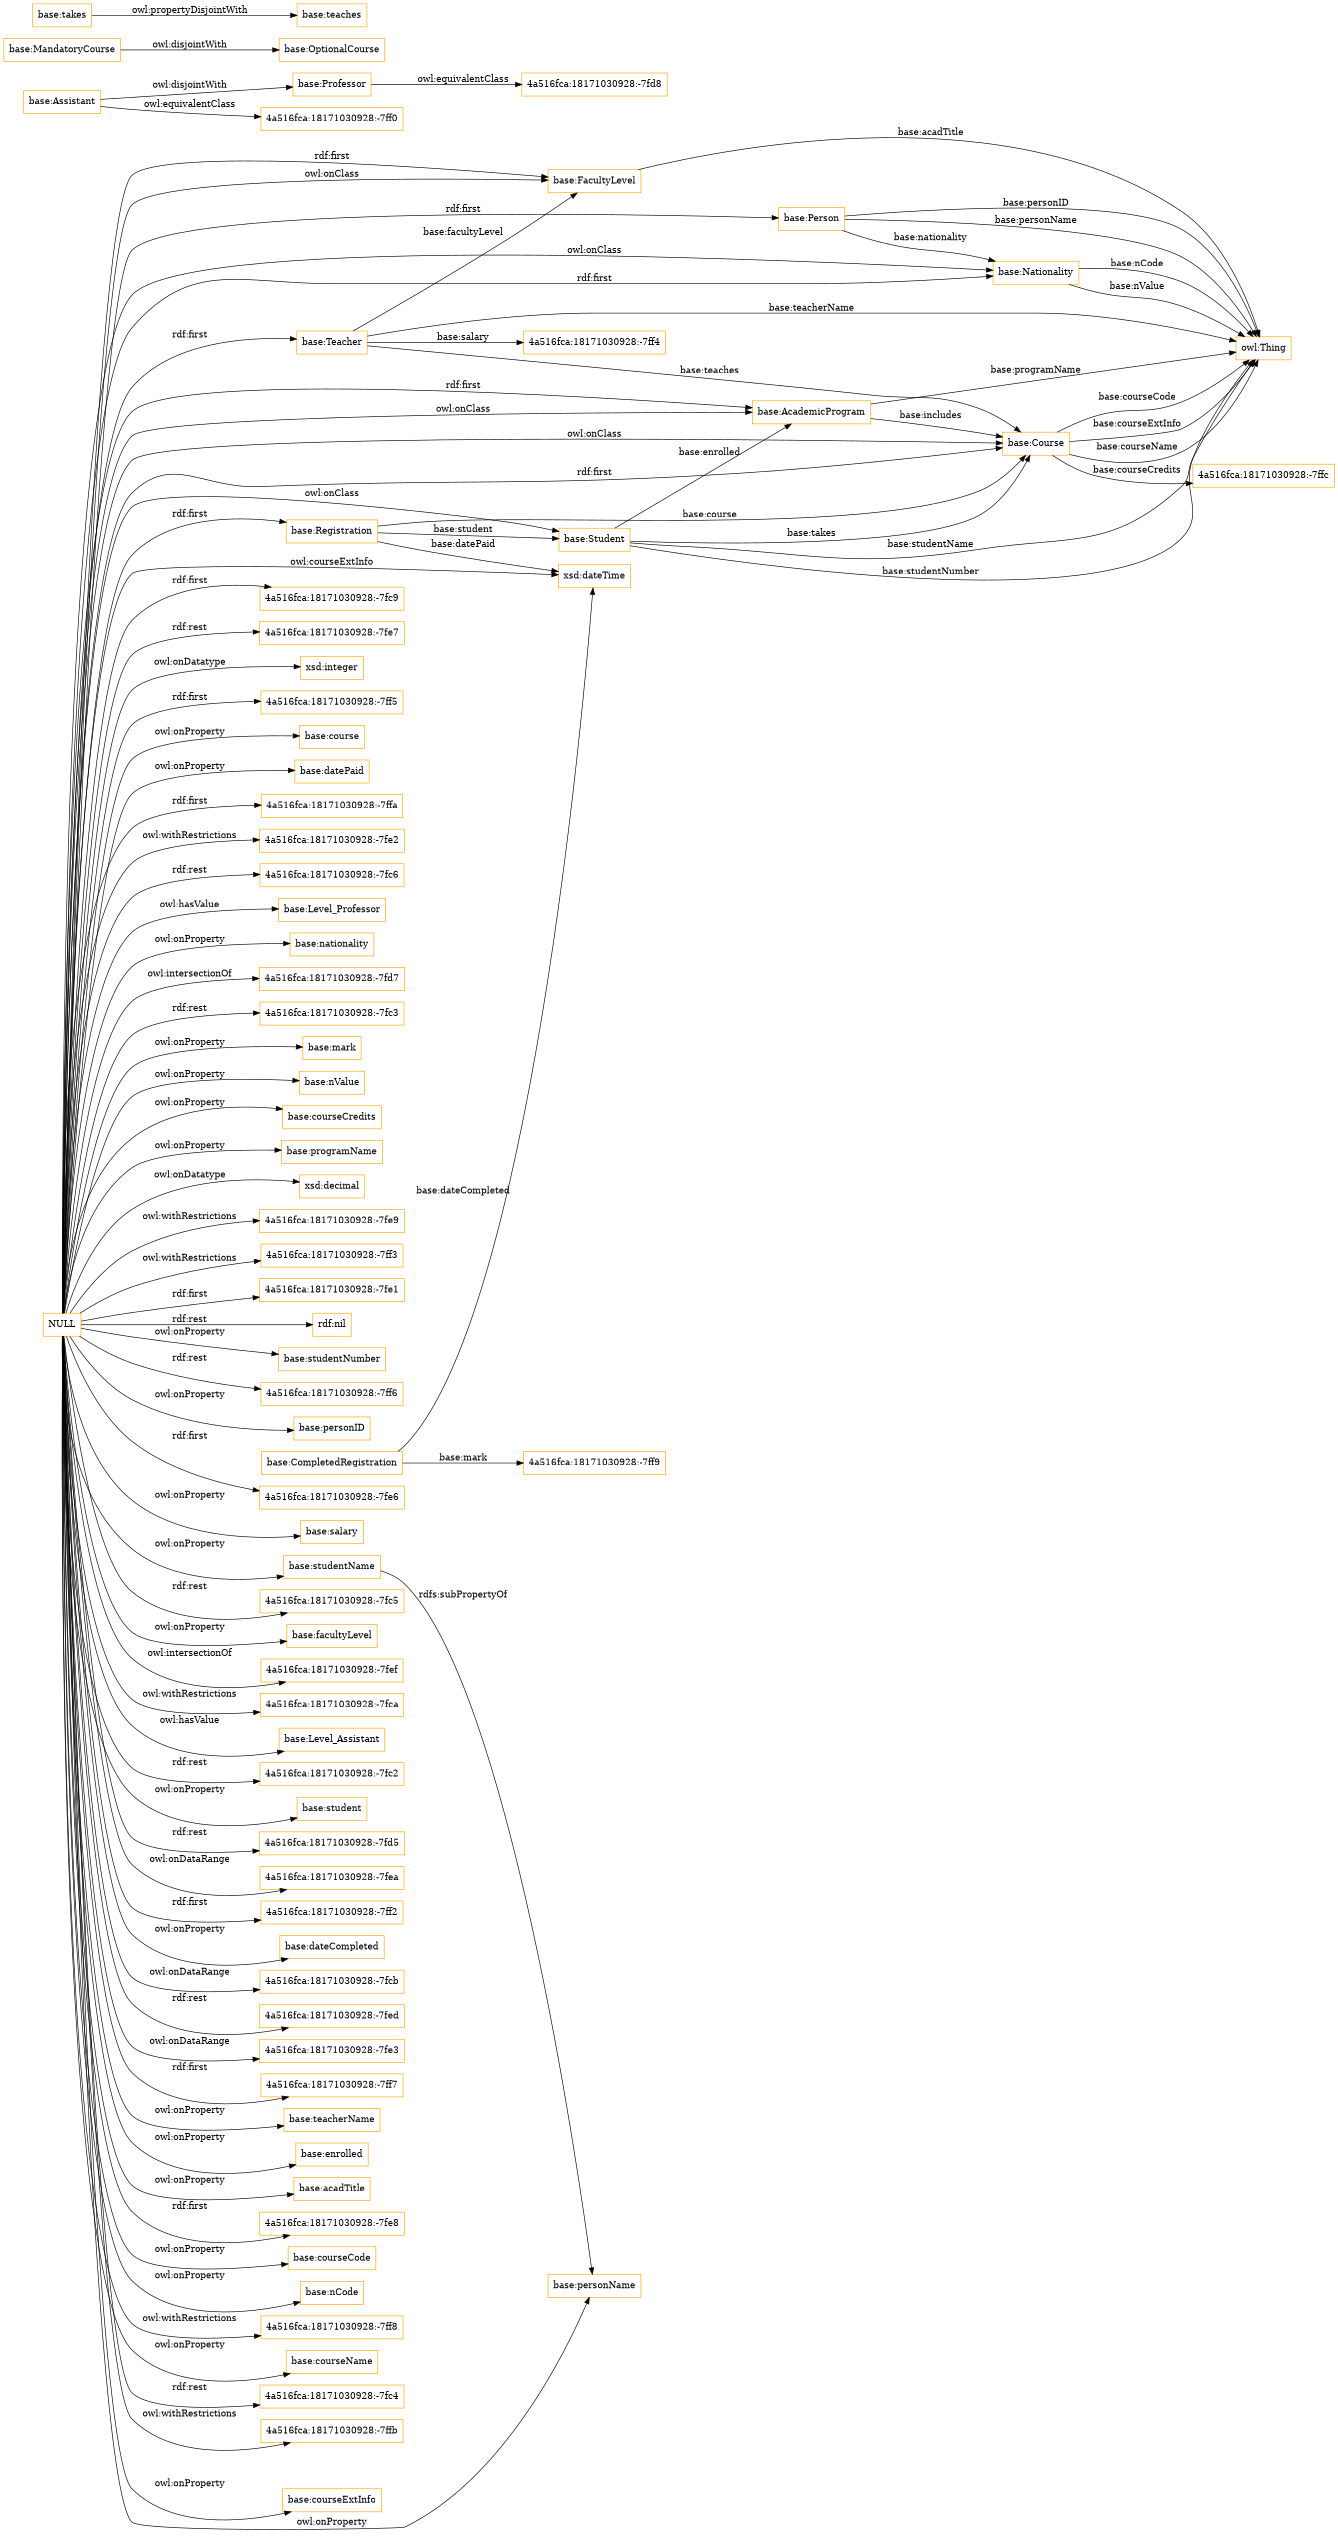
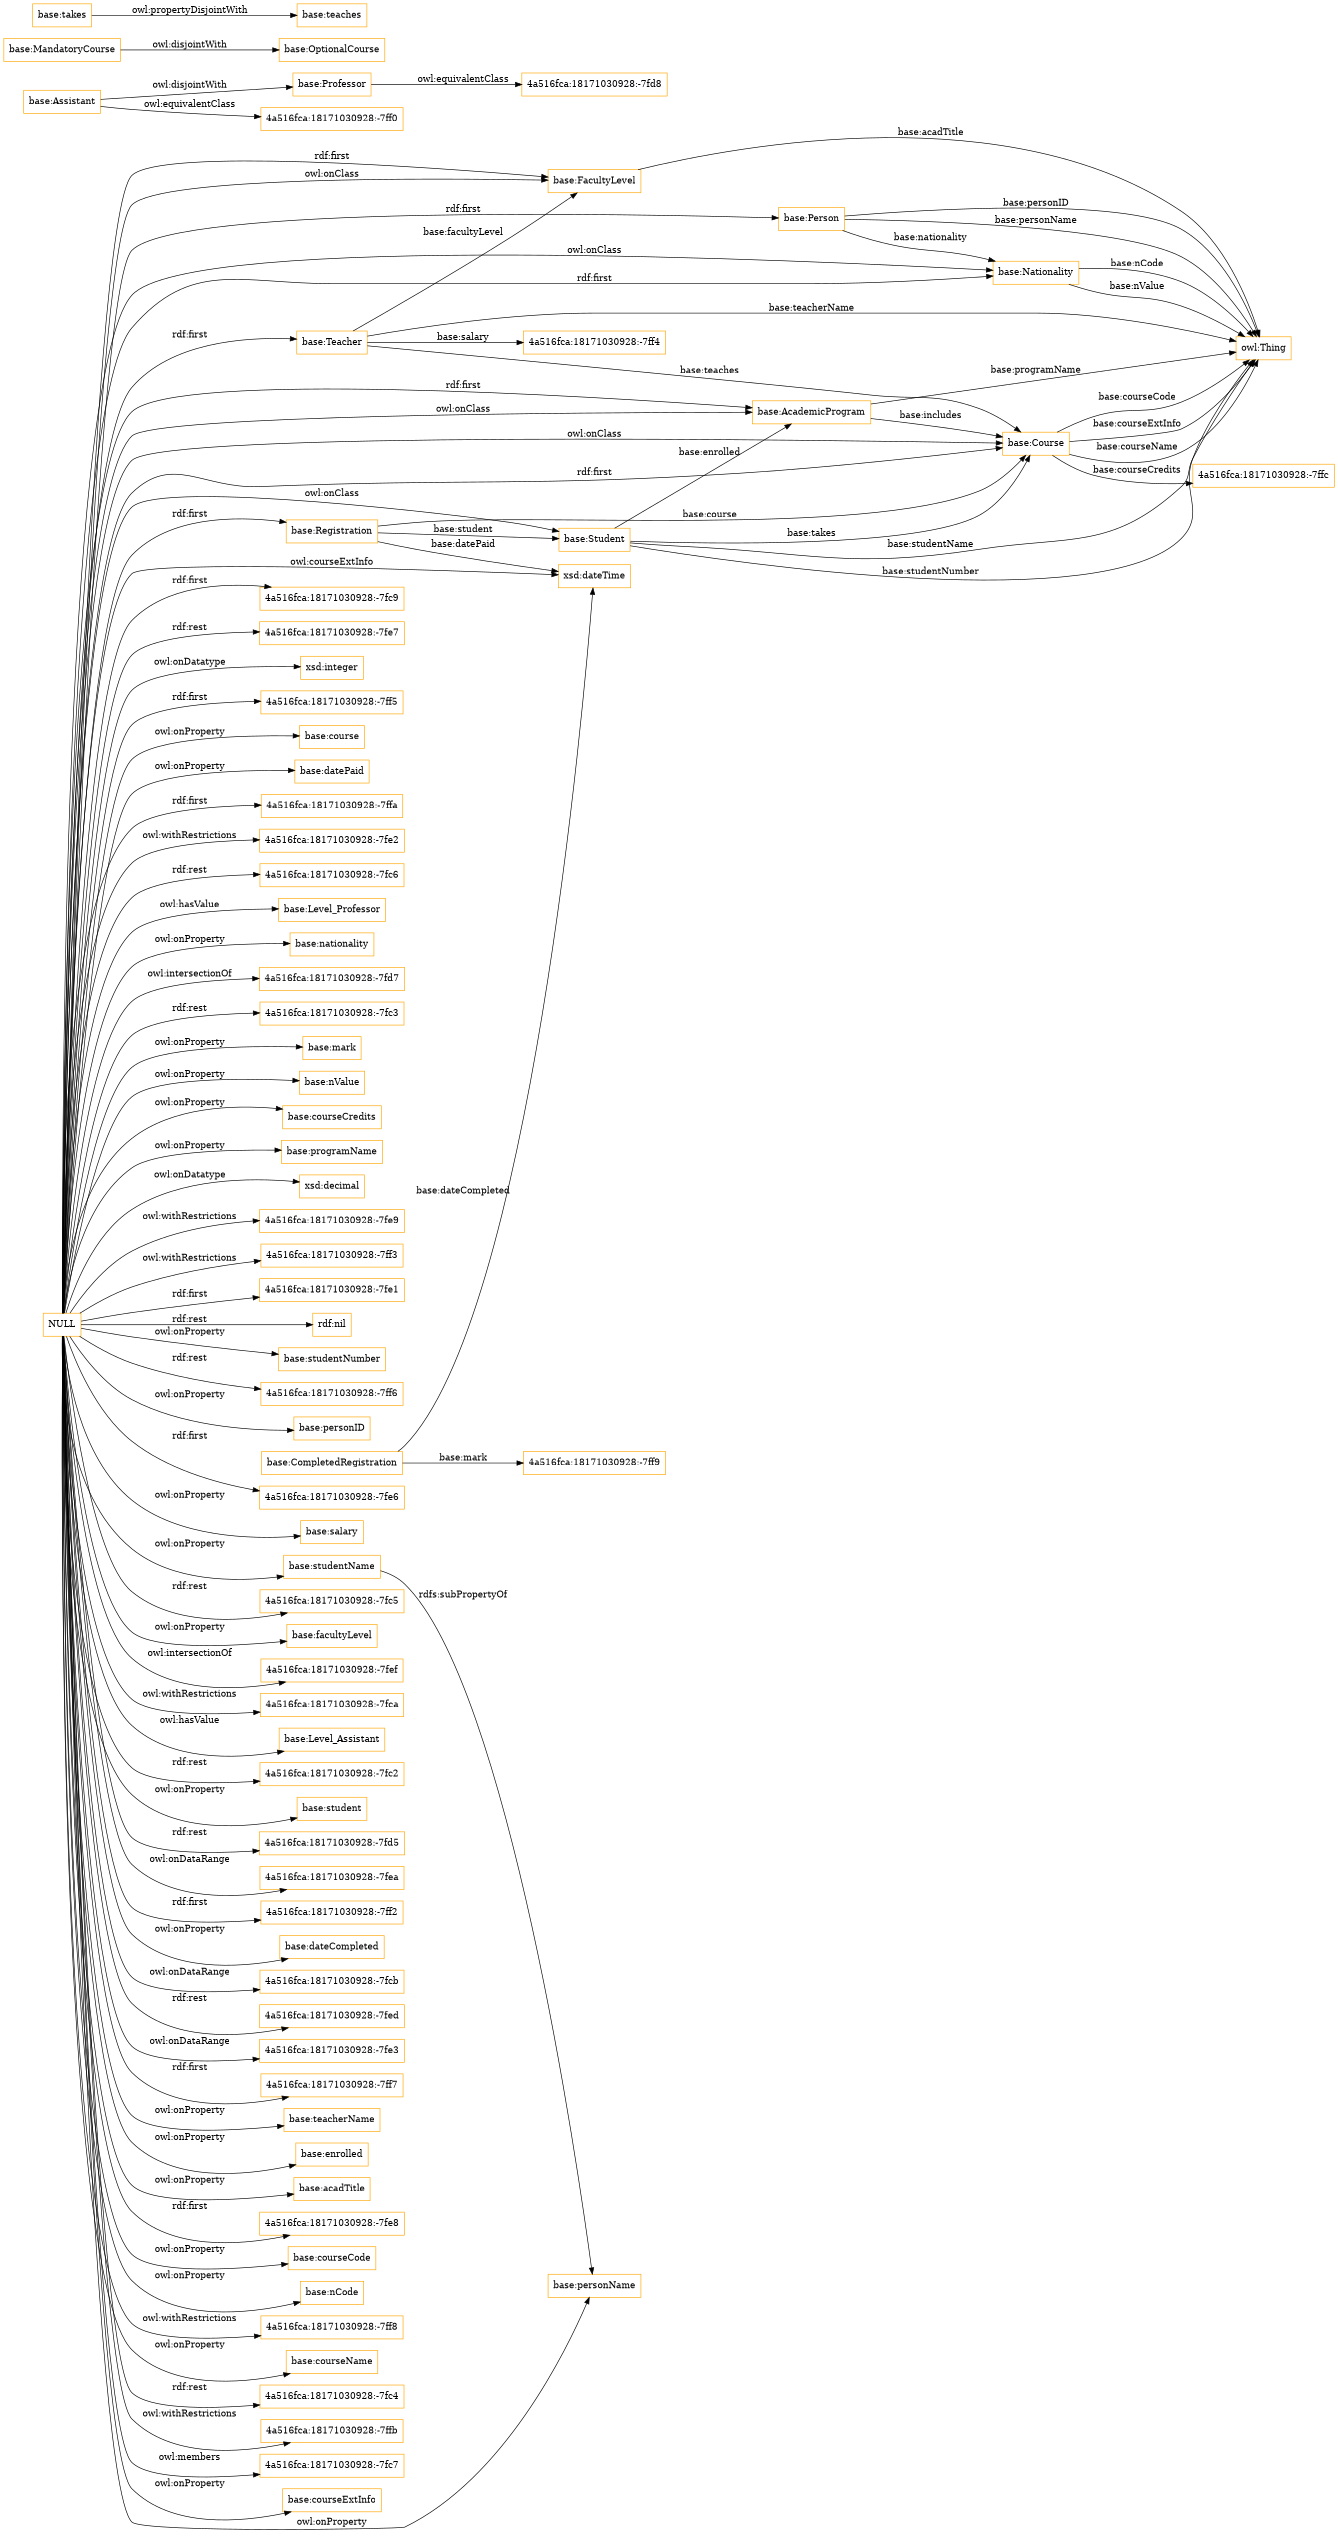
none -> (332, 2466)
